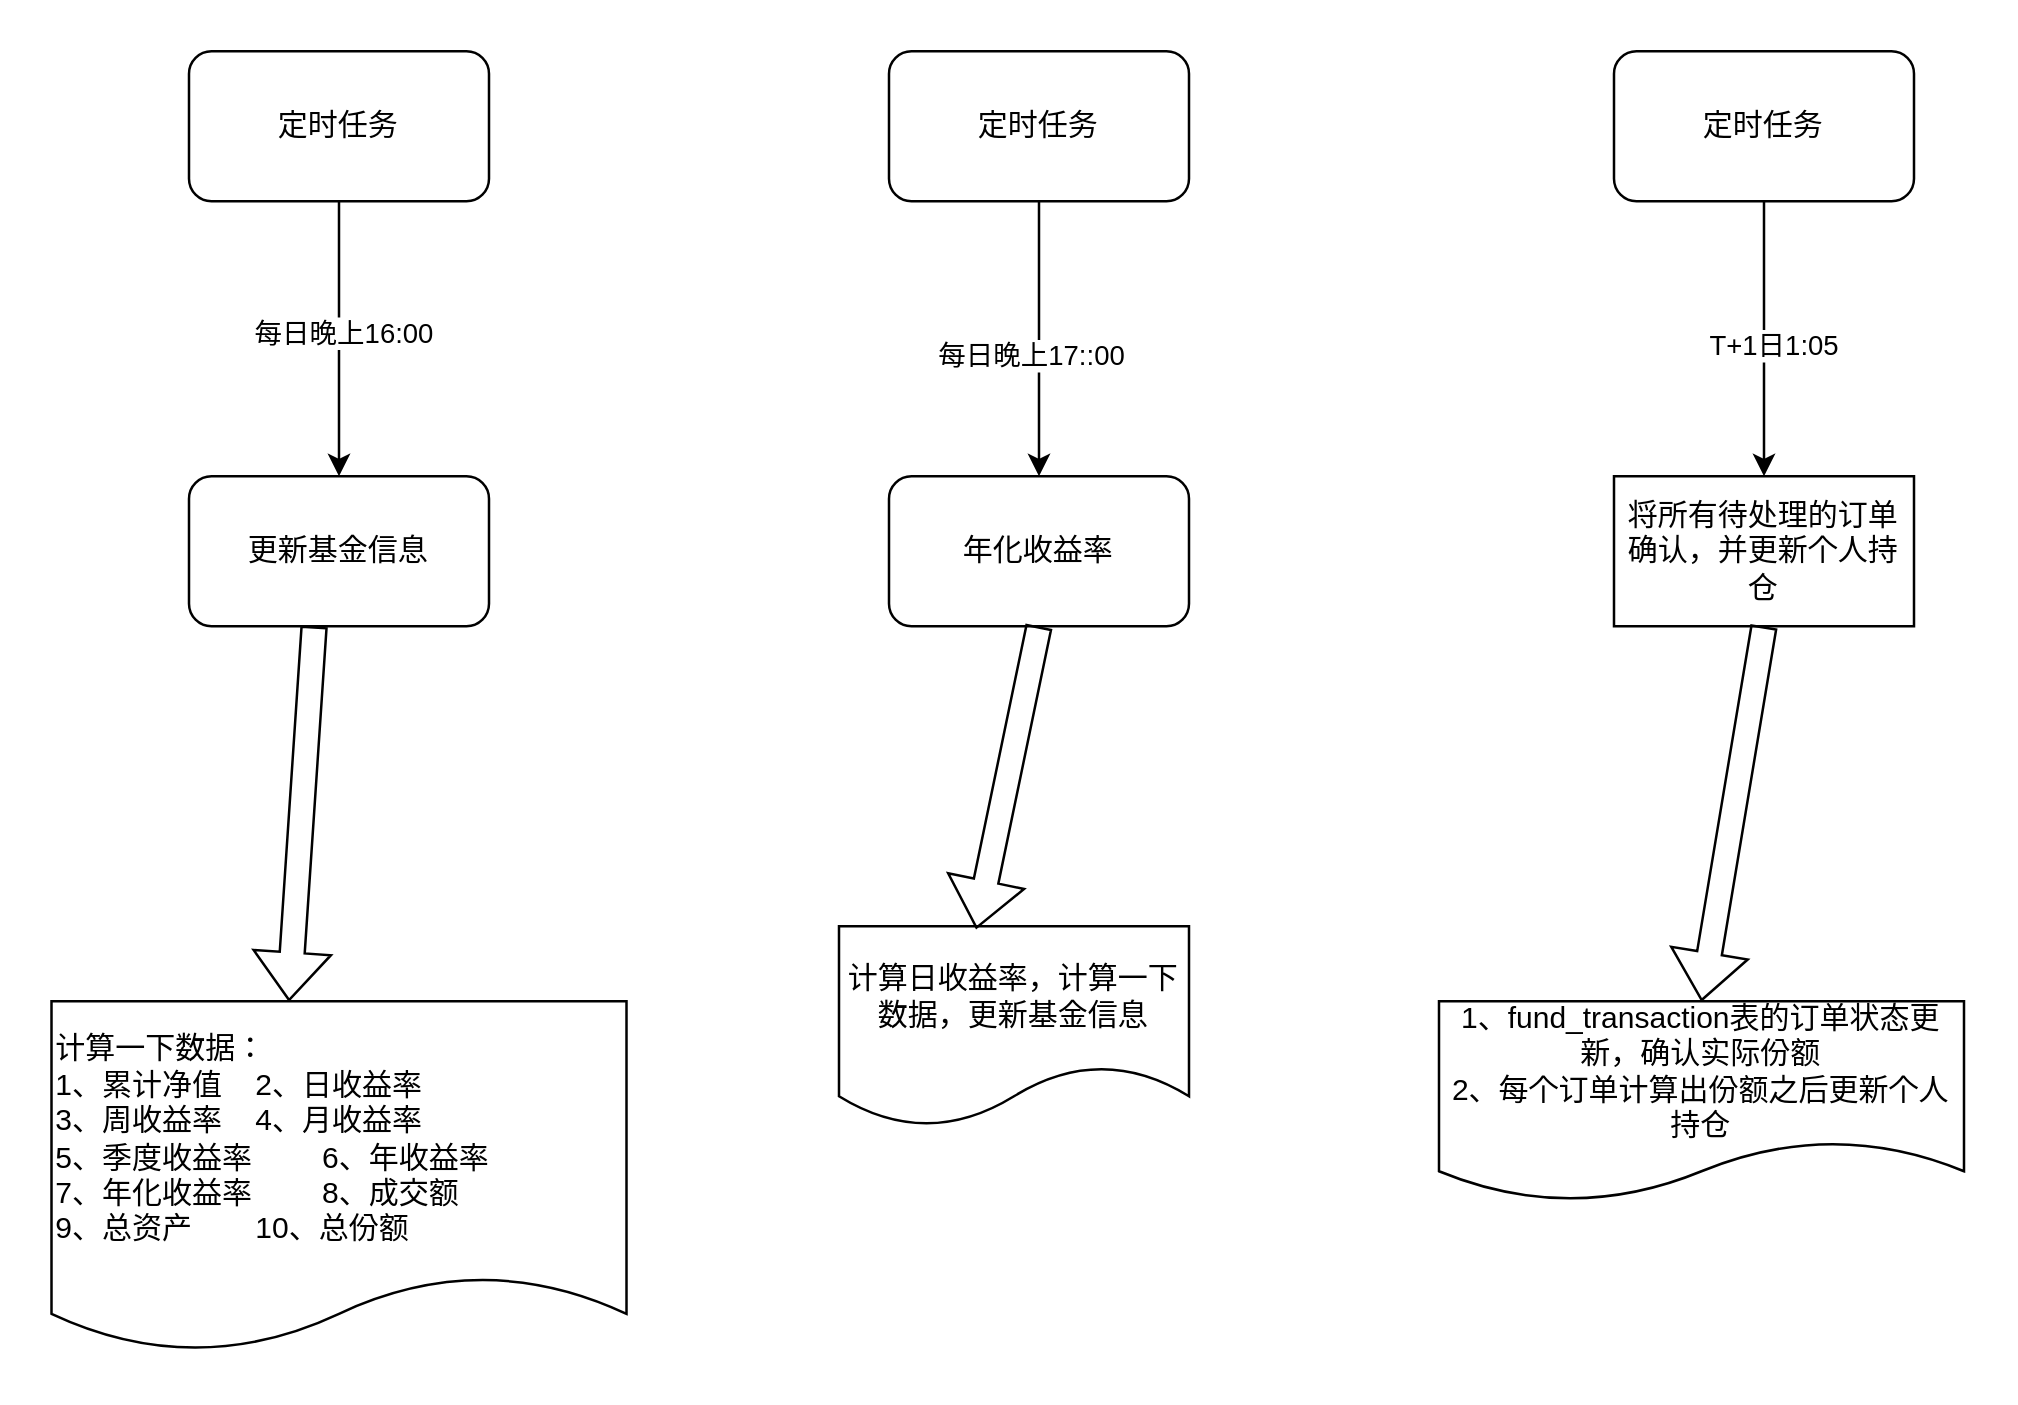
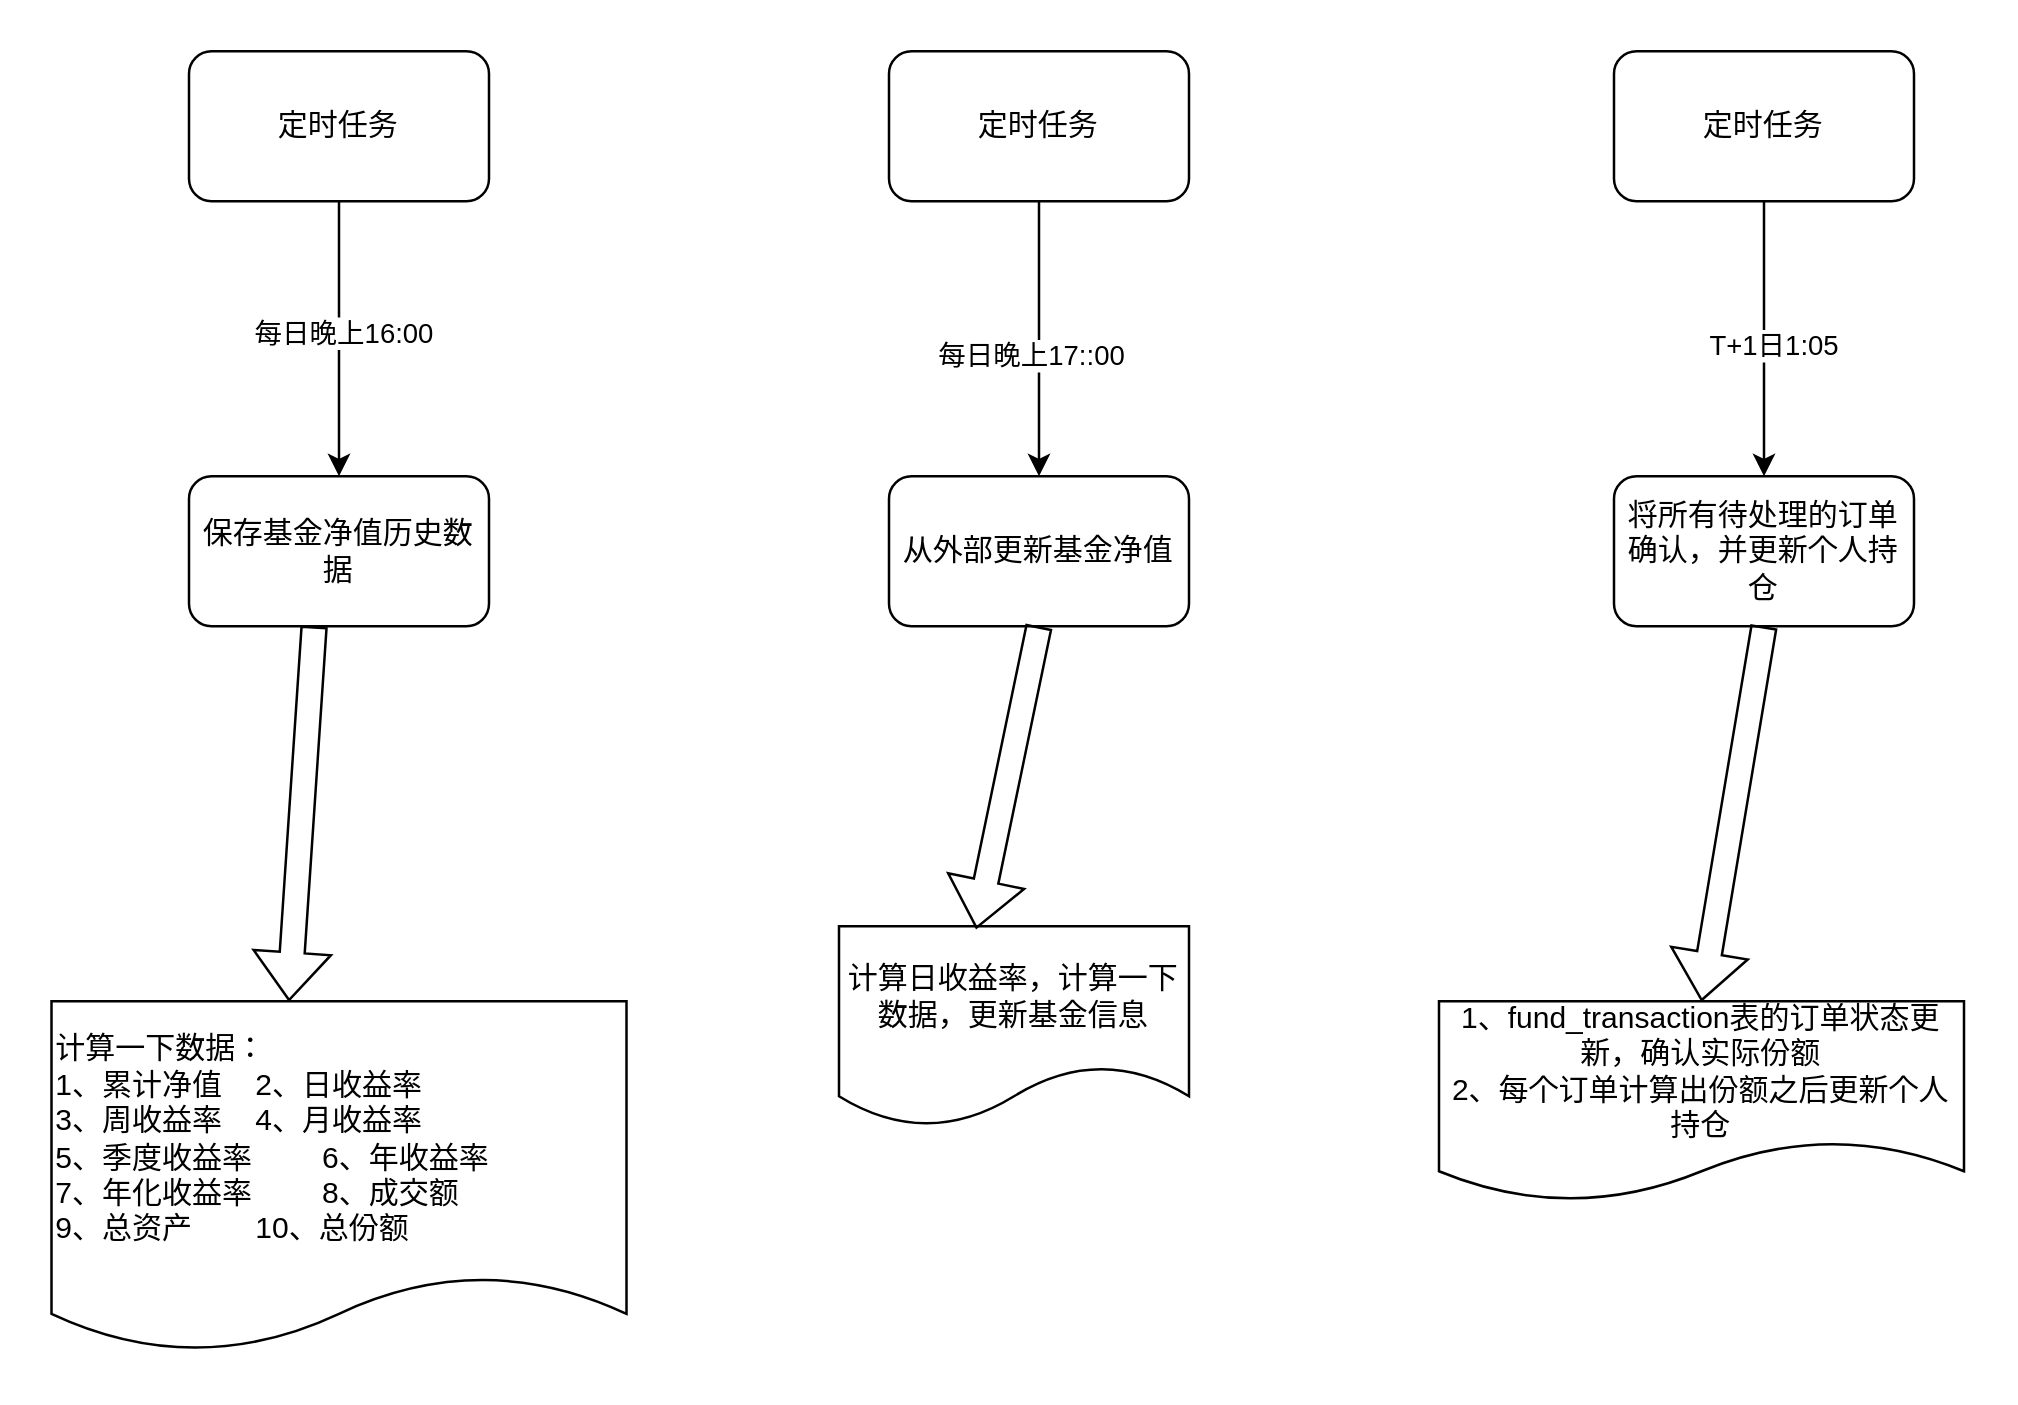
(339, 551) -> (339, 551)
(1039, 551) -> (1039, 551)
(1764, 551) -> (1764, 551)
